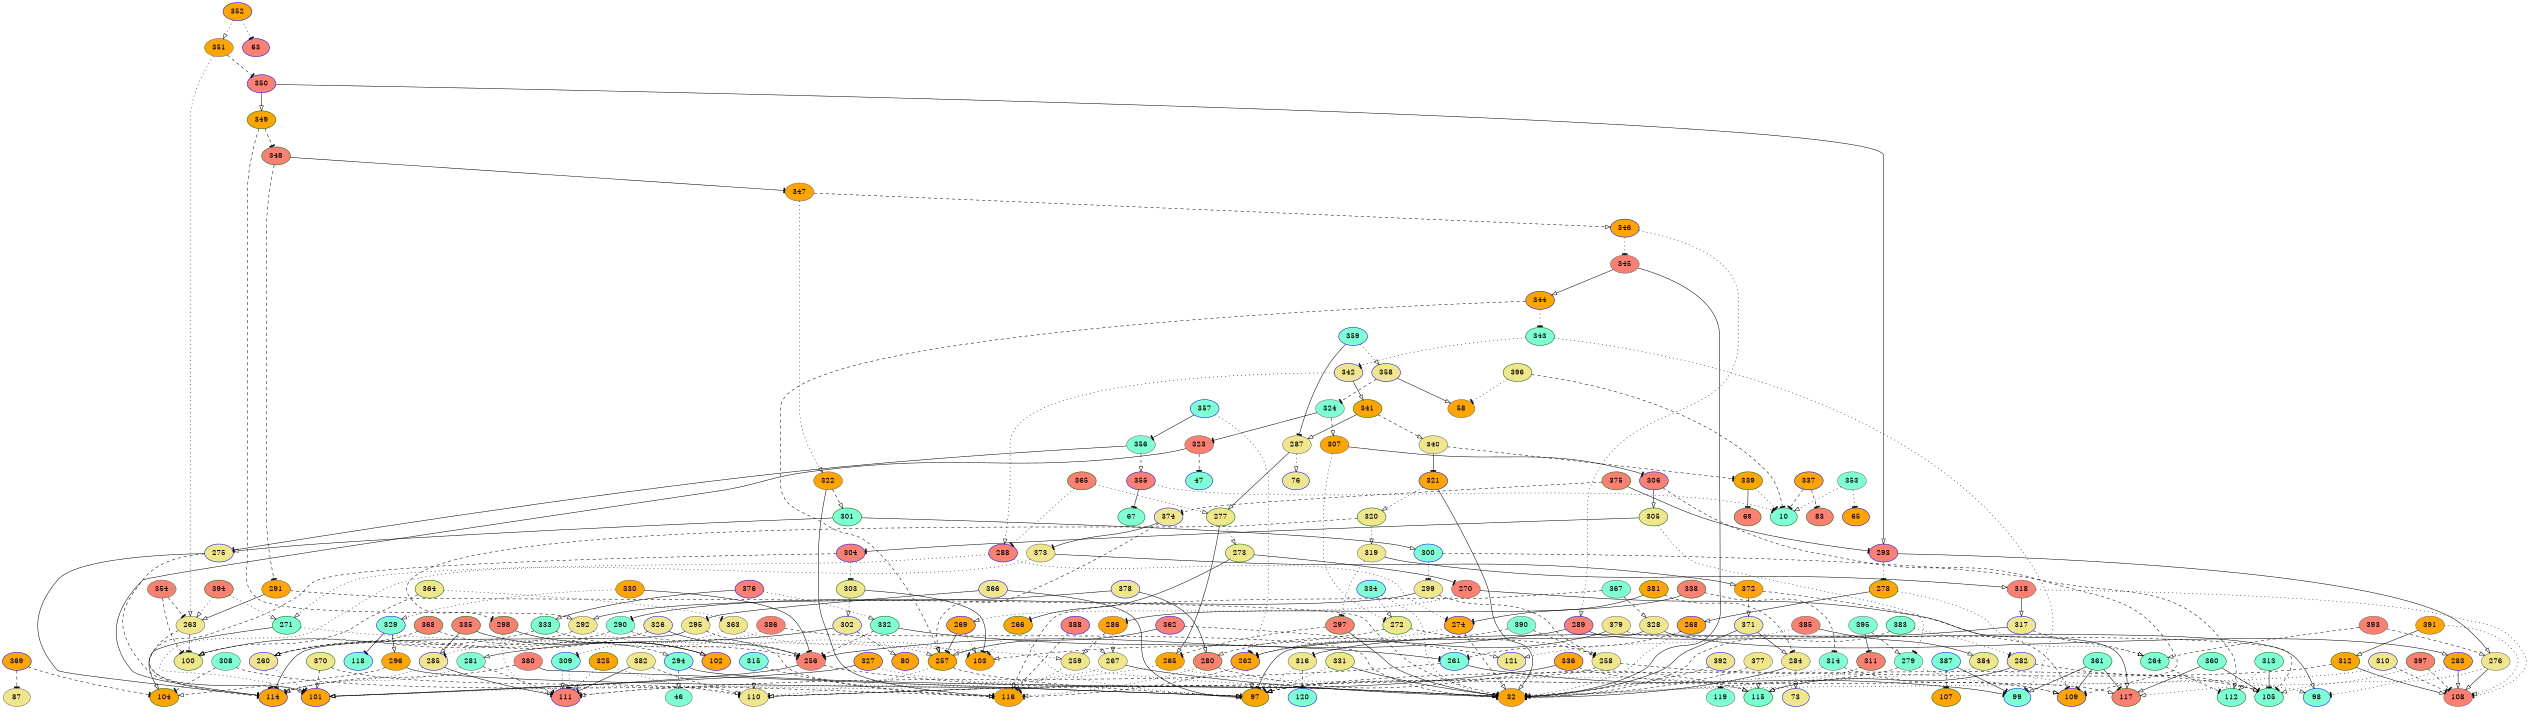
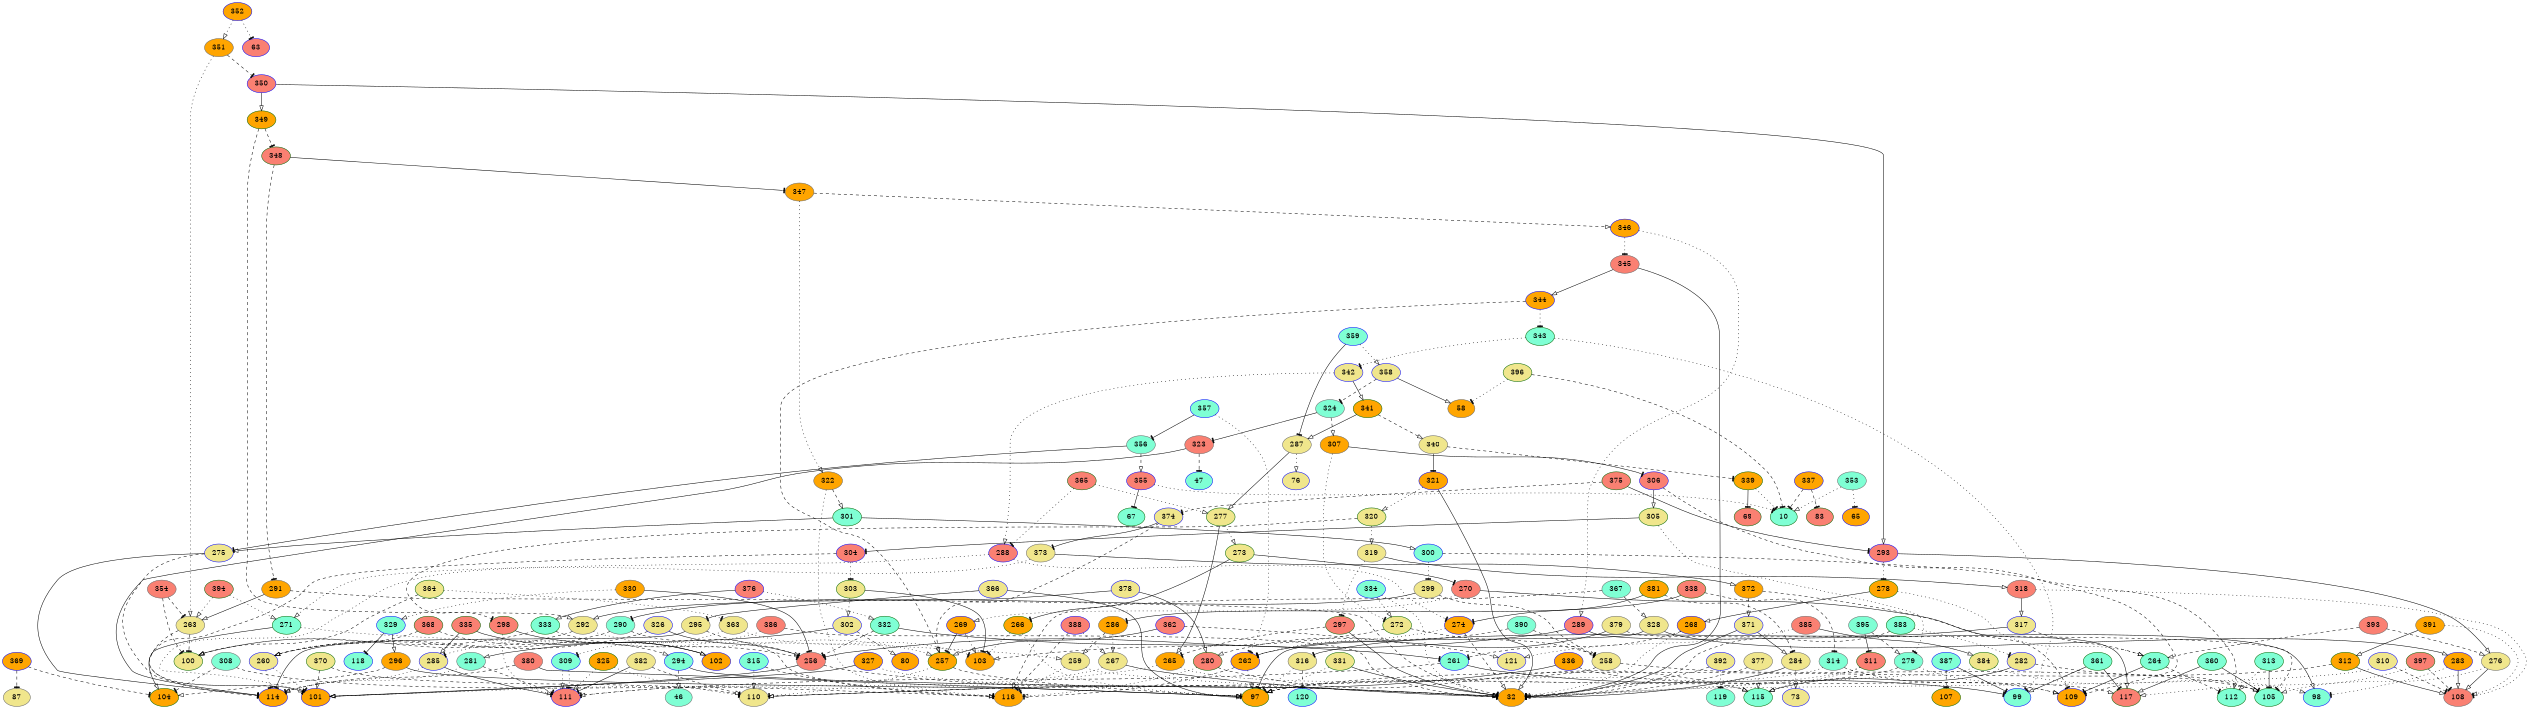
(839, 661) -> (839, 661)
(2085, 679) -> (2114, 679)
